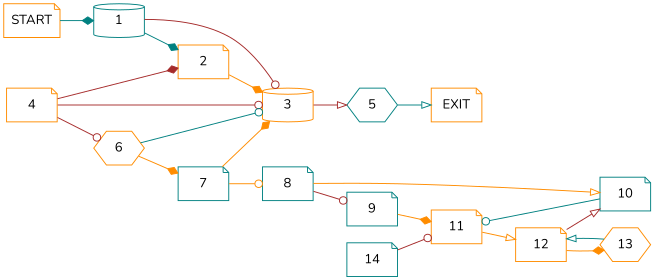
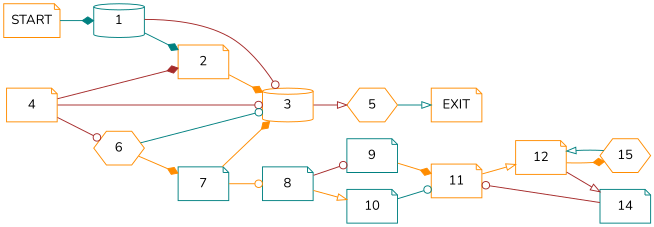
(372, 105) -> (372, 105)
(579, 222) -> (579, 180)
(625, 245) -> (625, 156)
